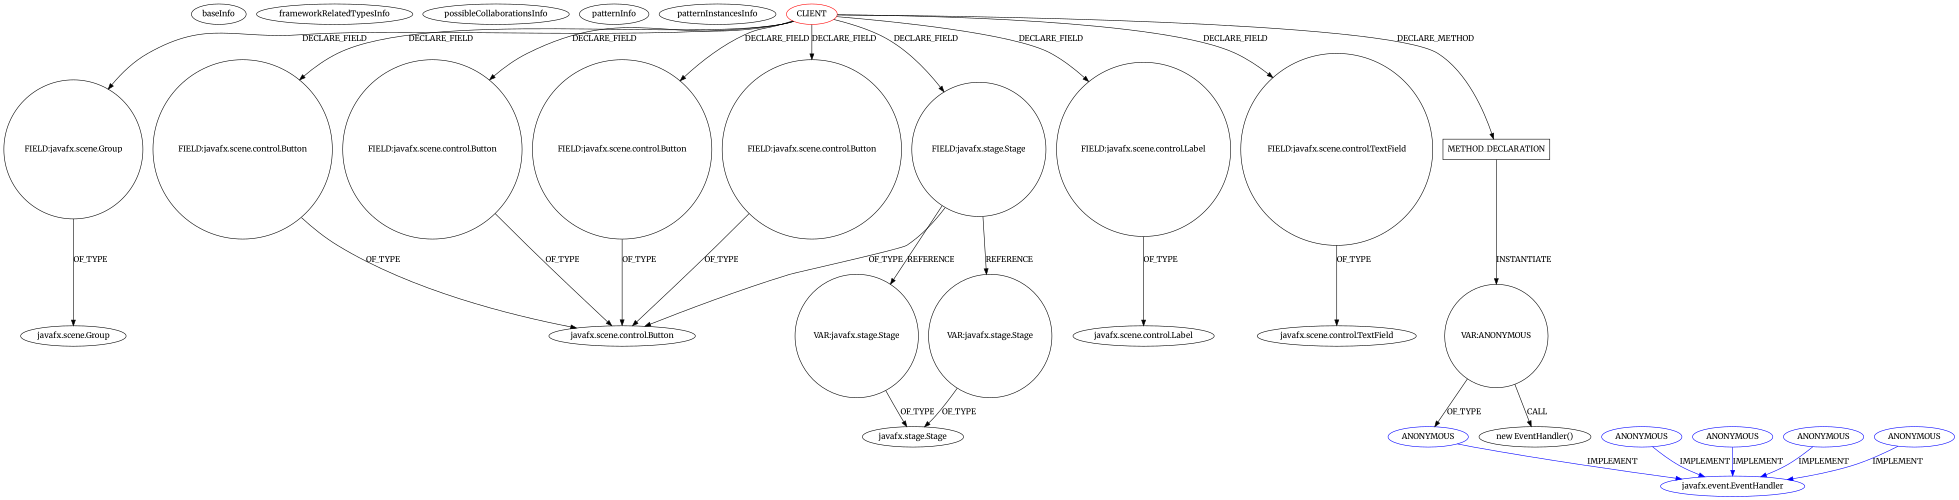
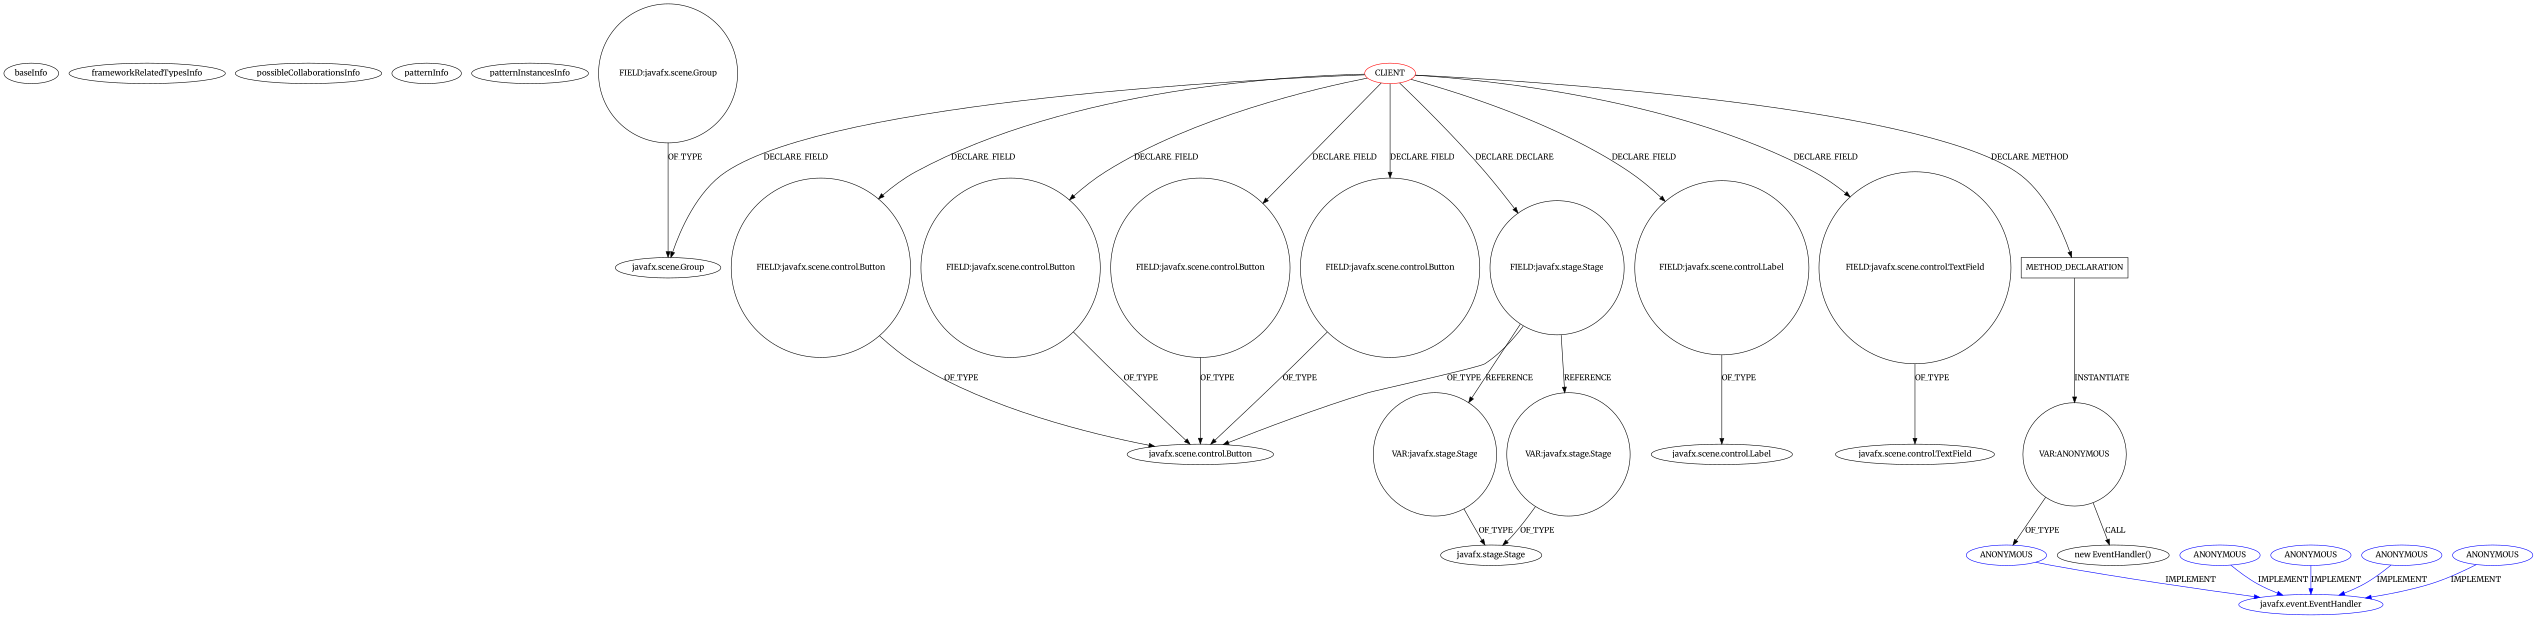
(498, 33) -> (992, 105)
(926, 39) -> (1515, 157)
